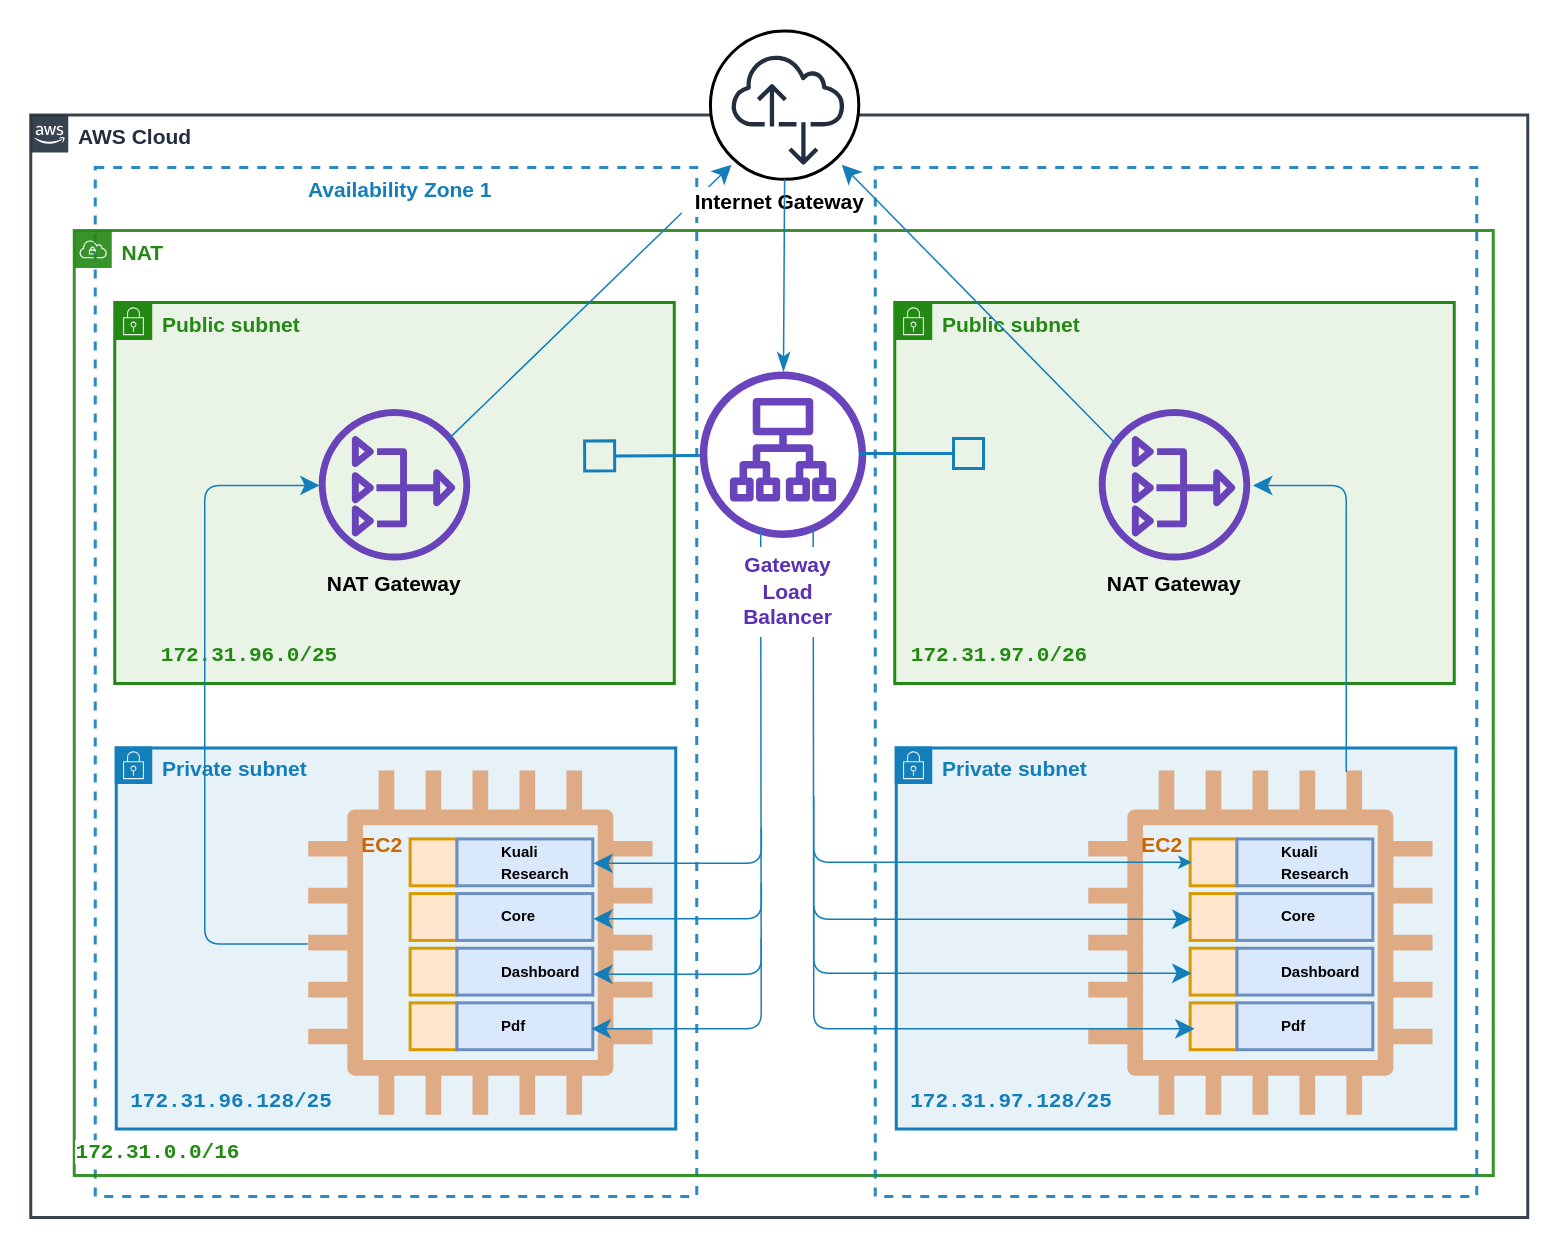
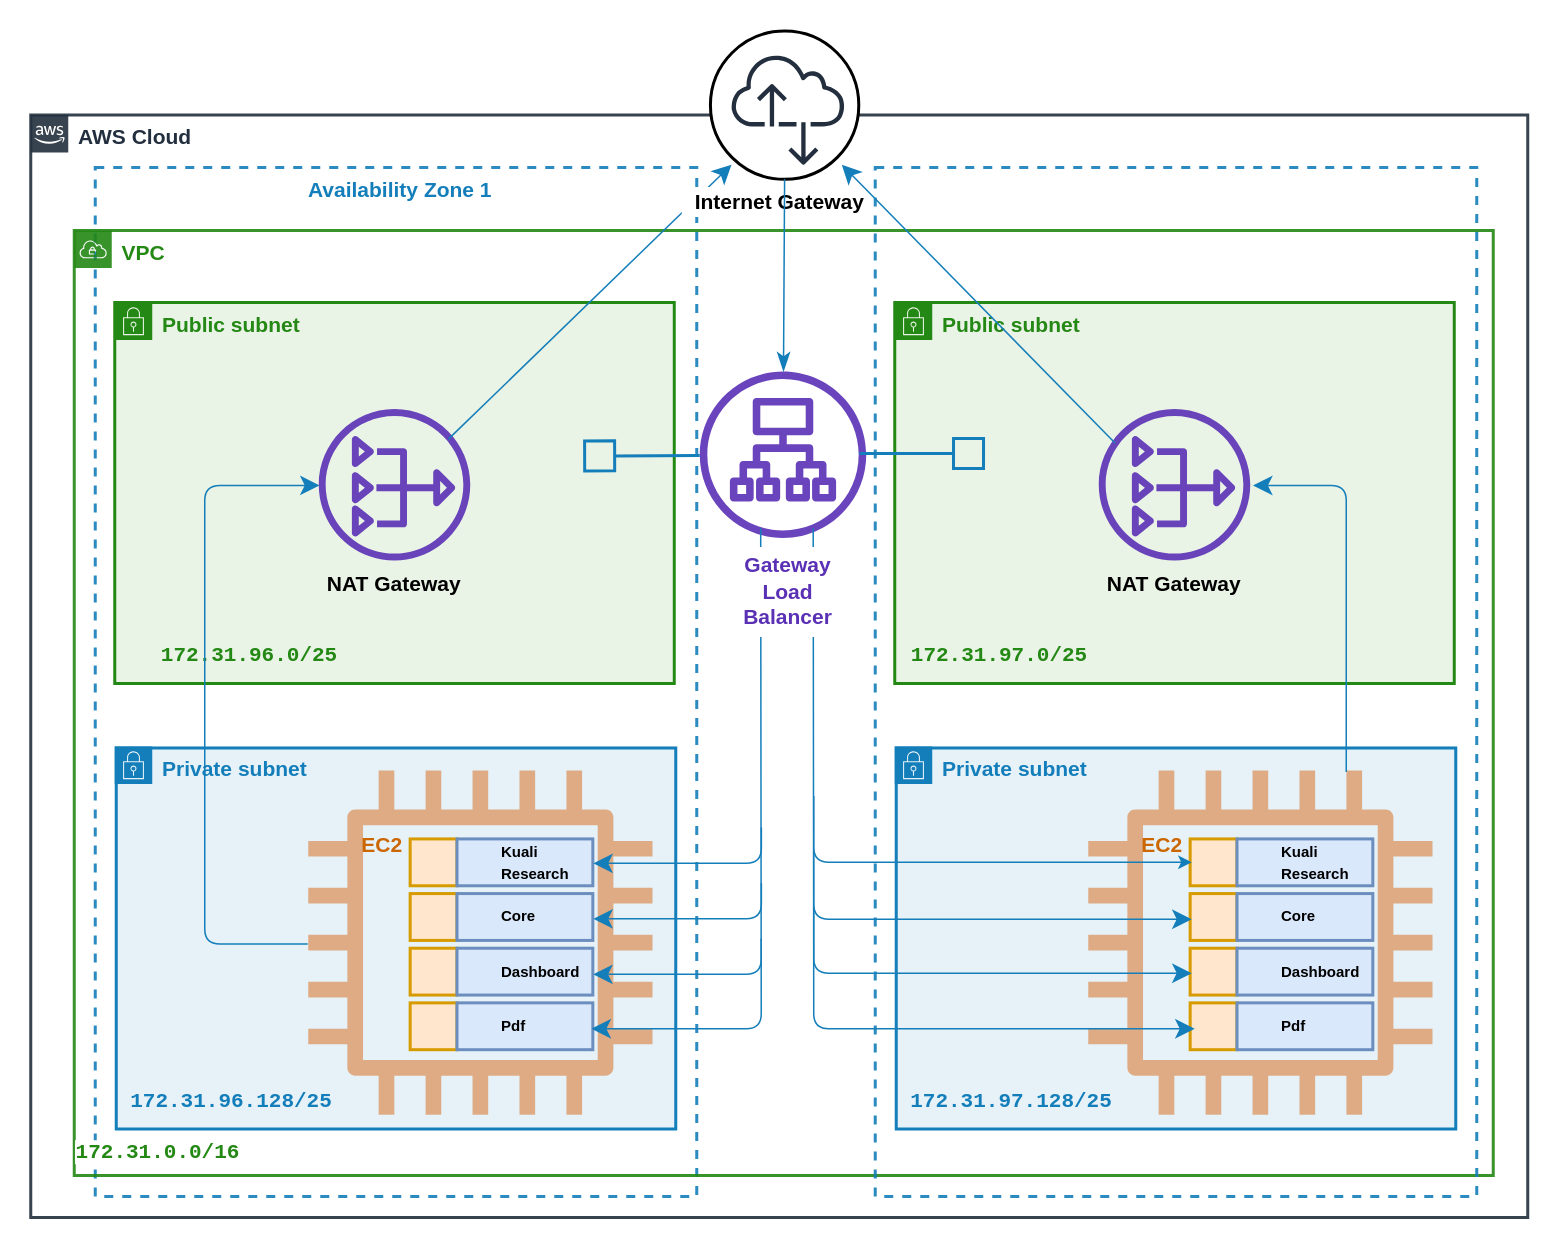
(137, 252) -> (137, 252)
(999, 654) -> (999, 654)
